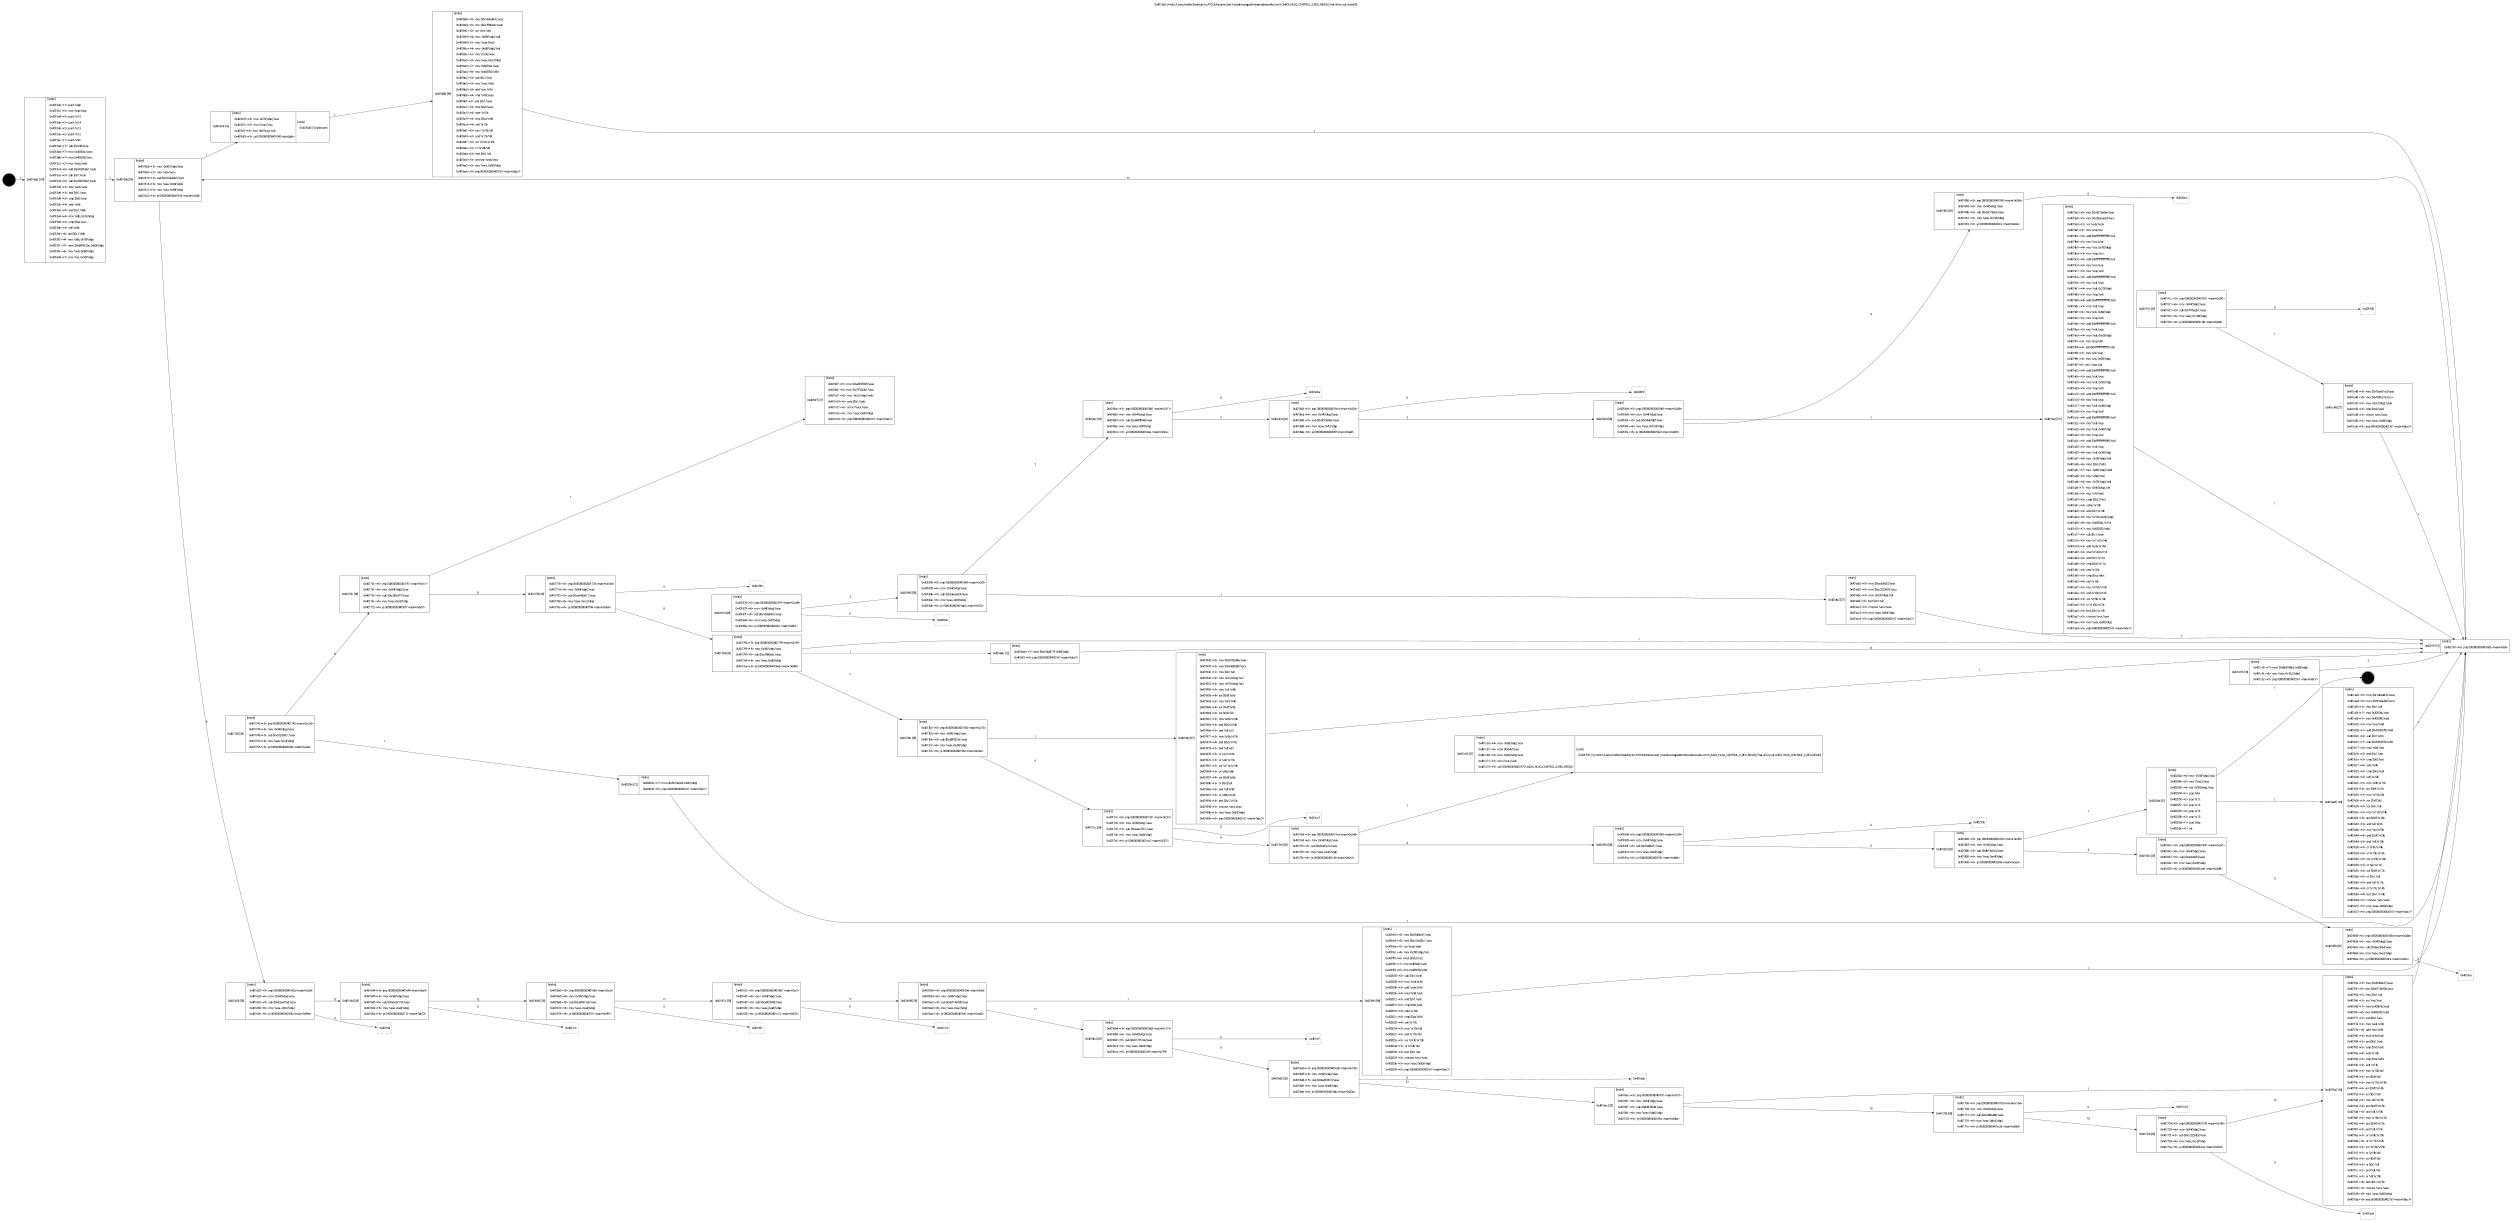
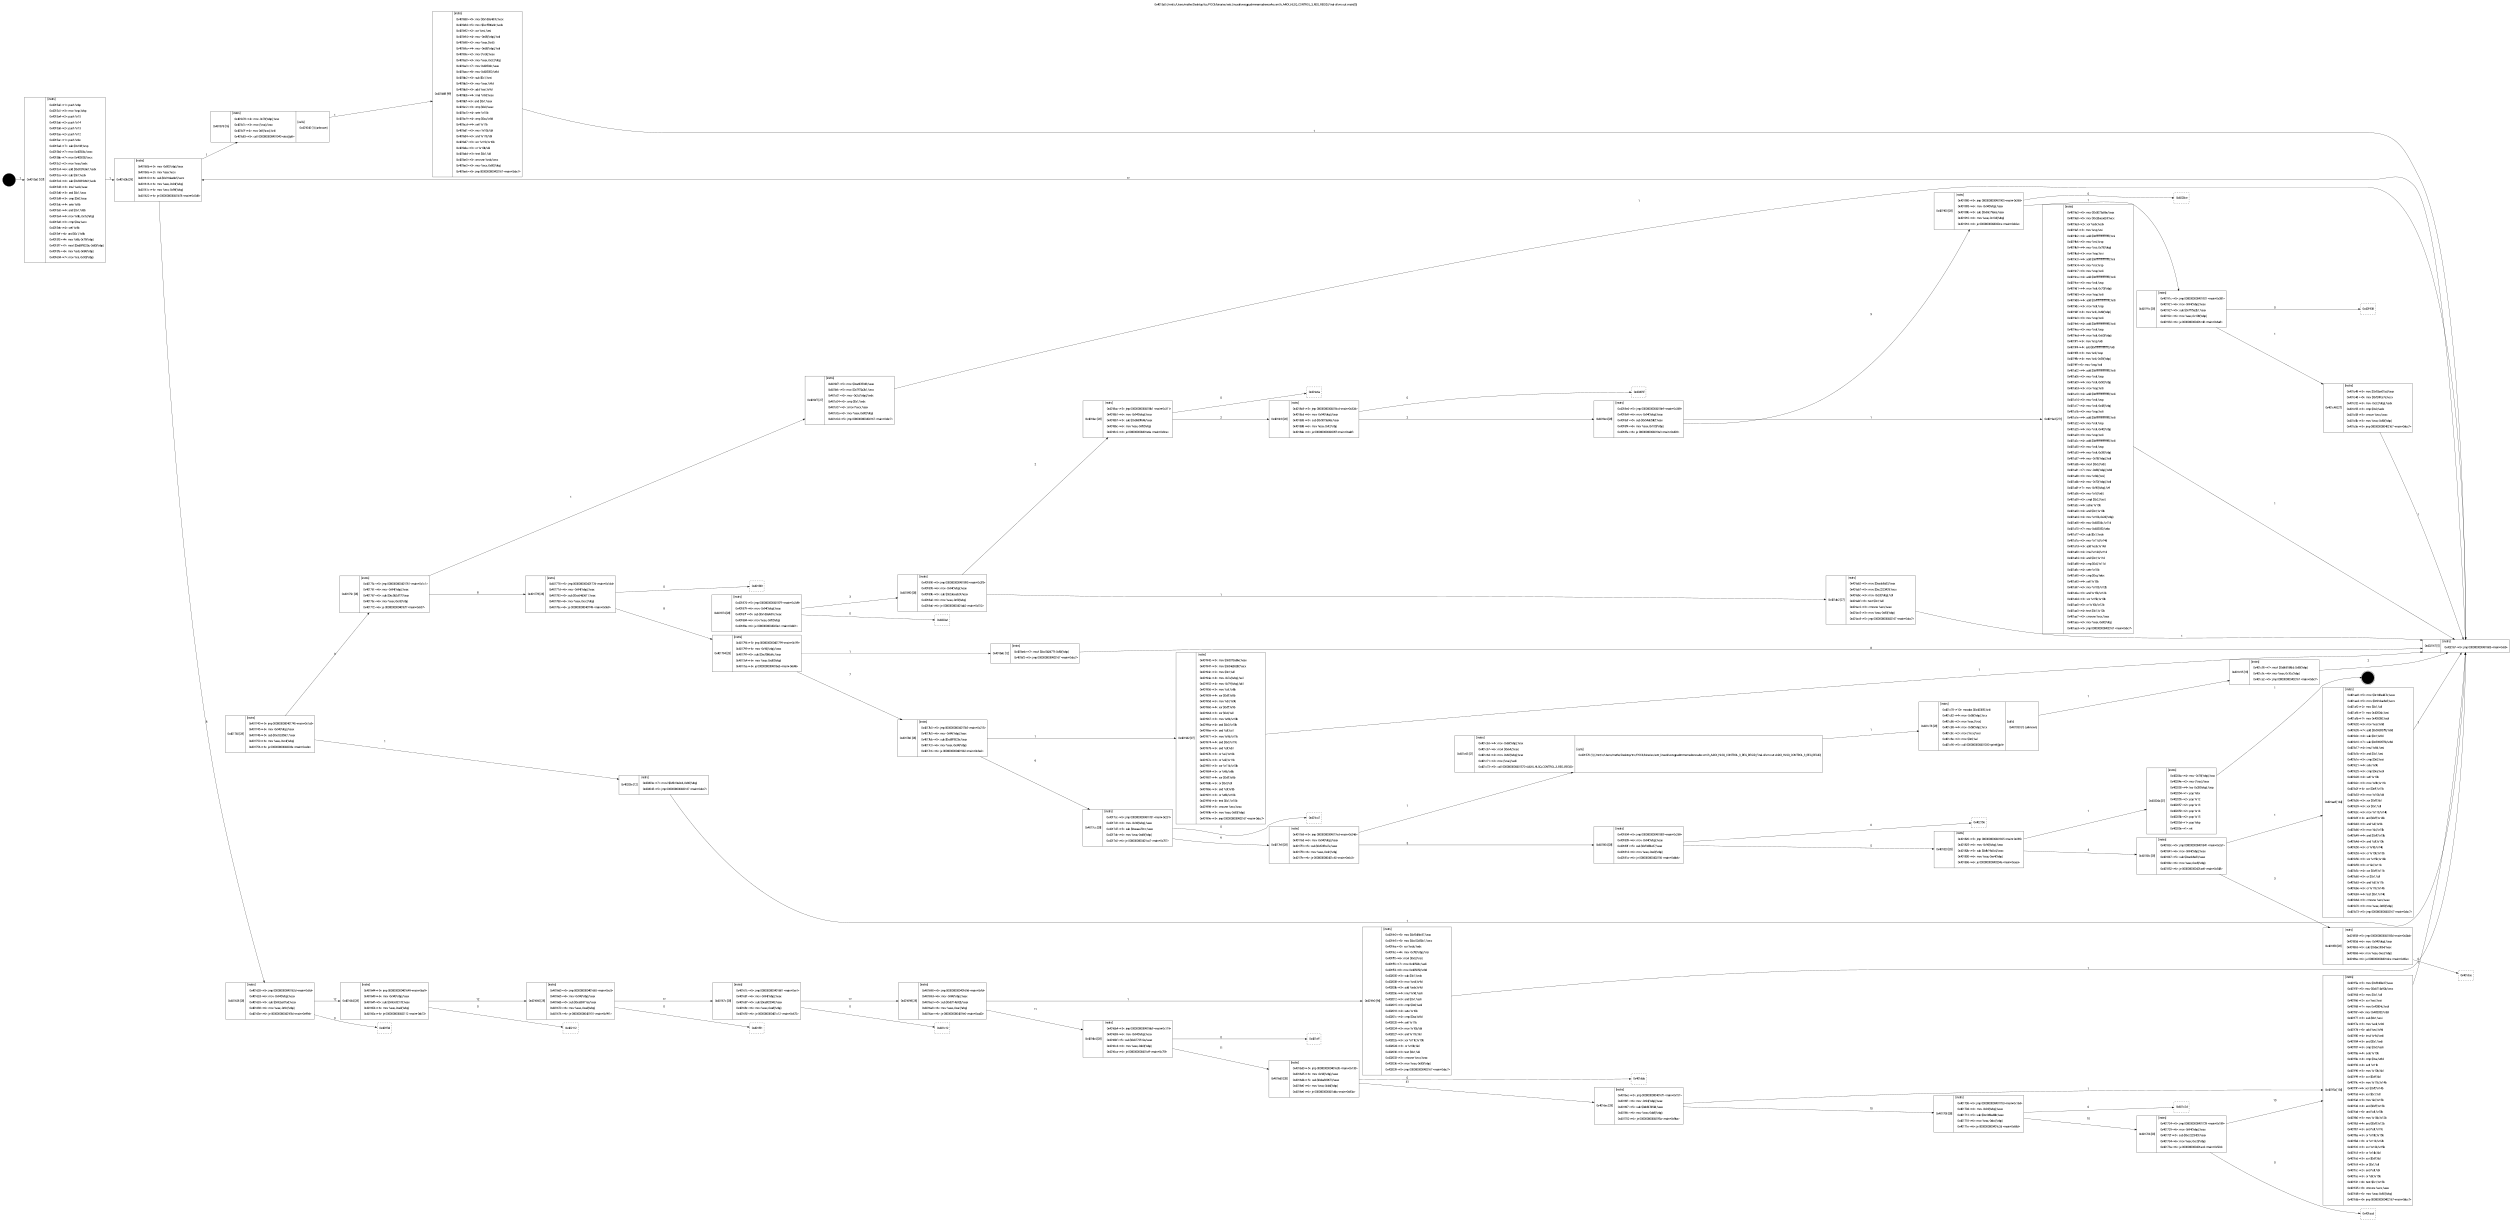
none -> (2128, 203)
(1611, 641) -> (1861, 198)
none -> (1979, 726)
(2269, 802) -> (2273, 829)
